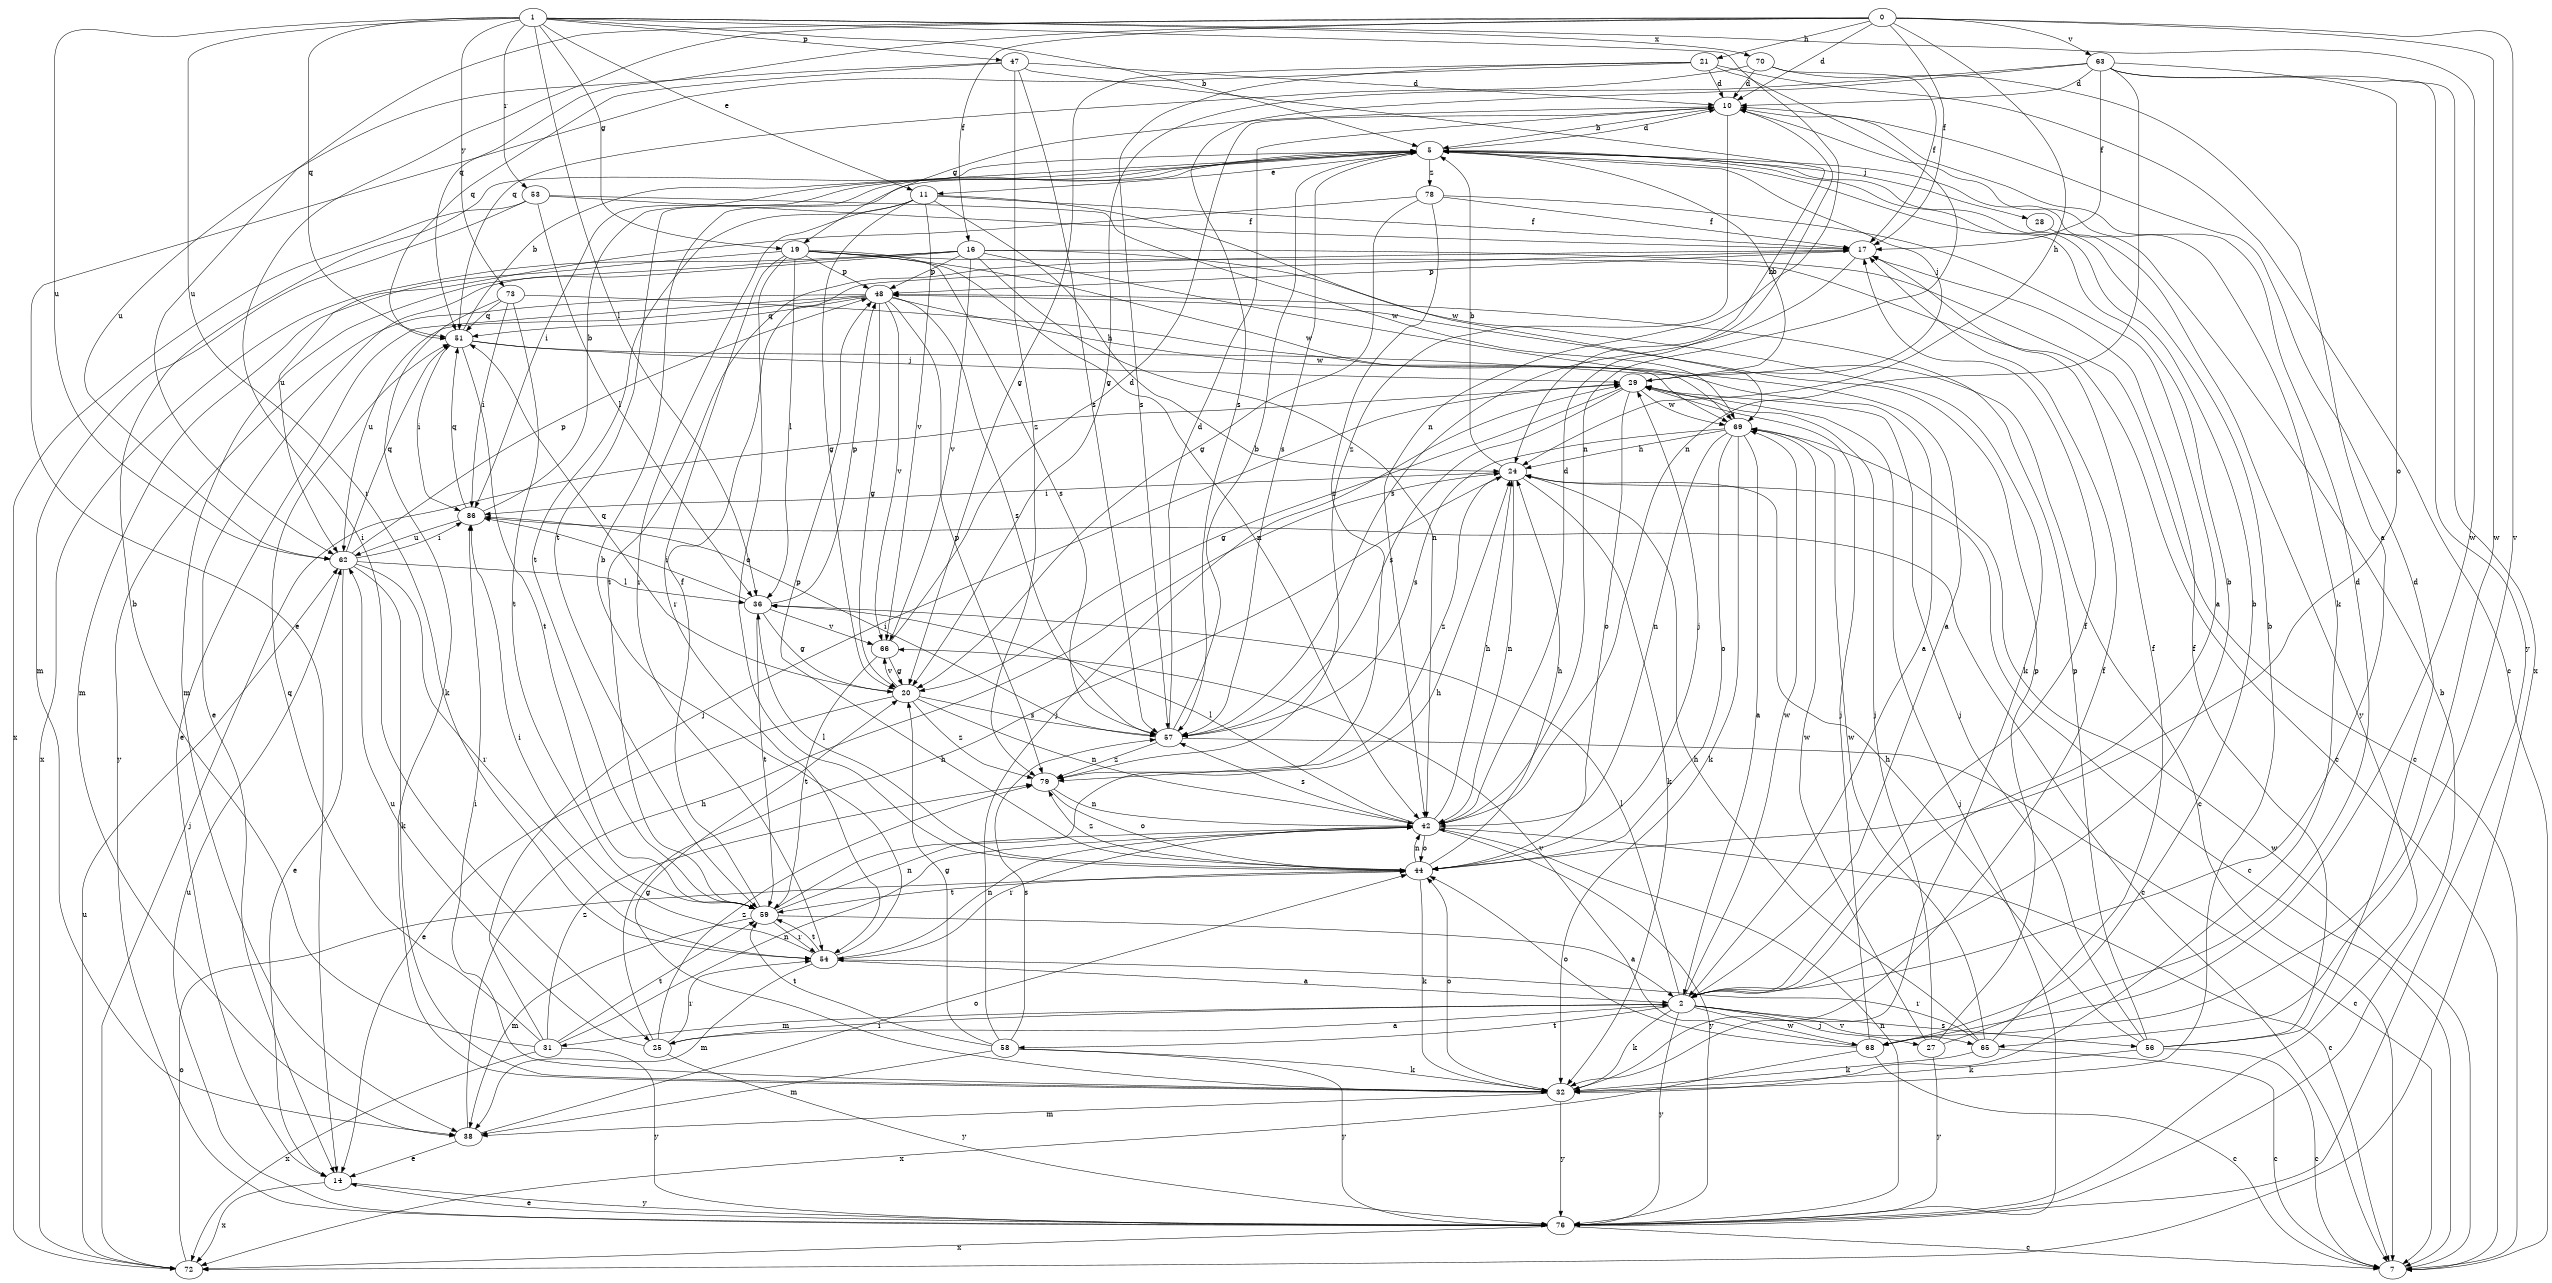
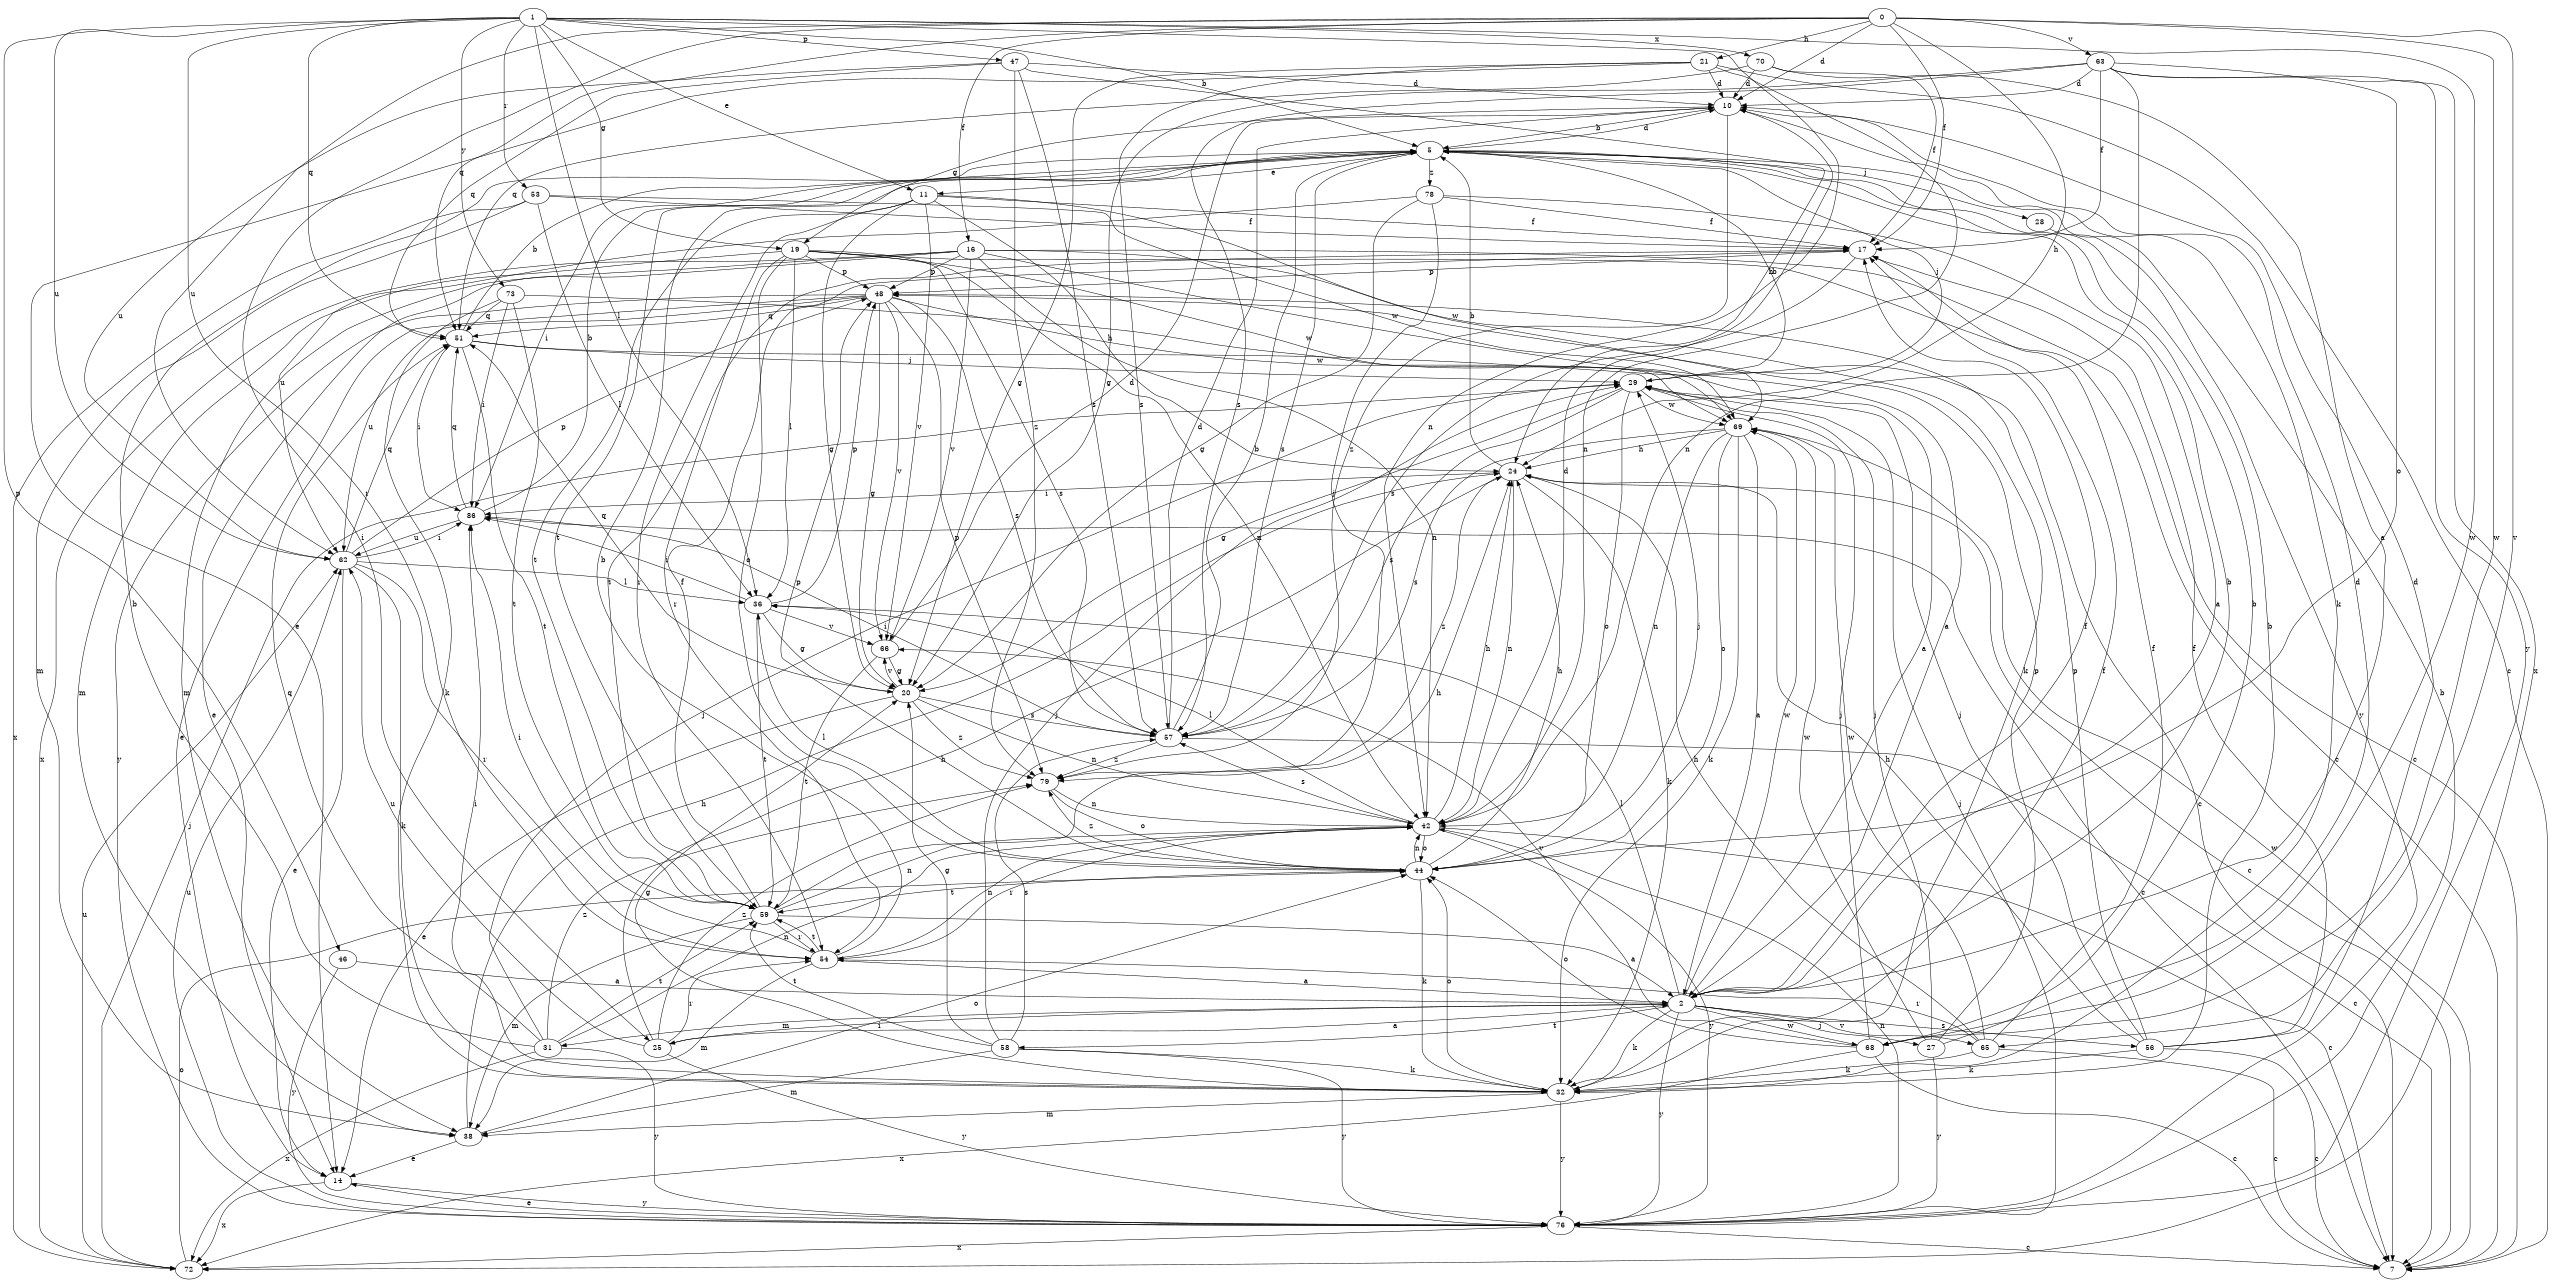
(1334, 494) -> (1334, 494)
none -> (343, 960)
